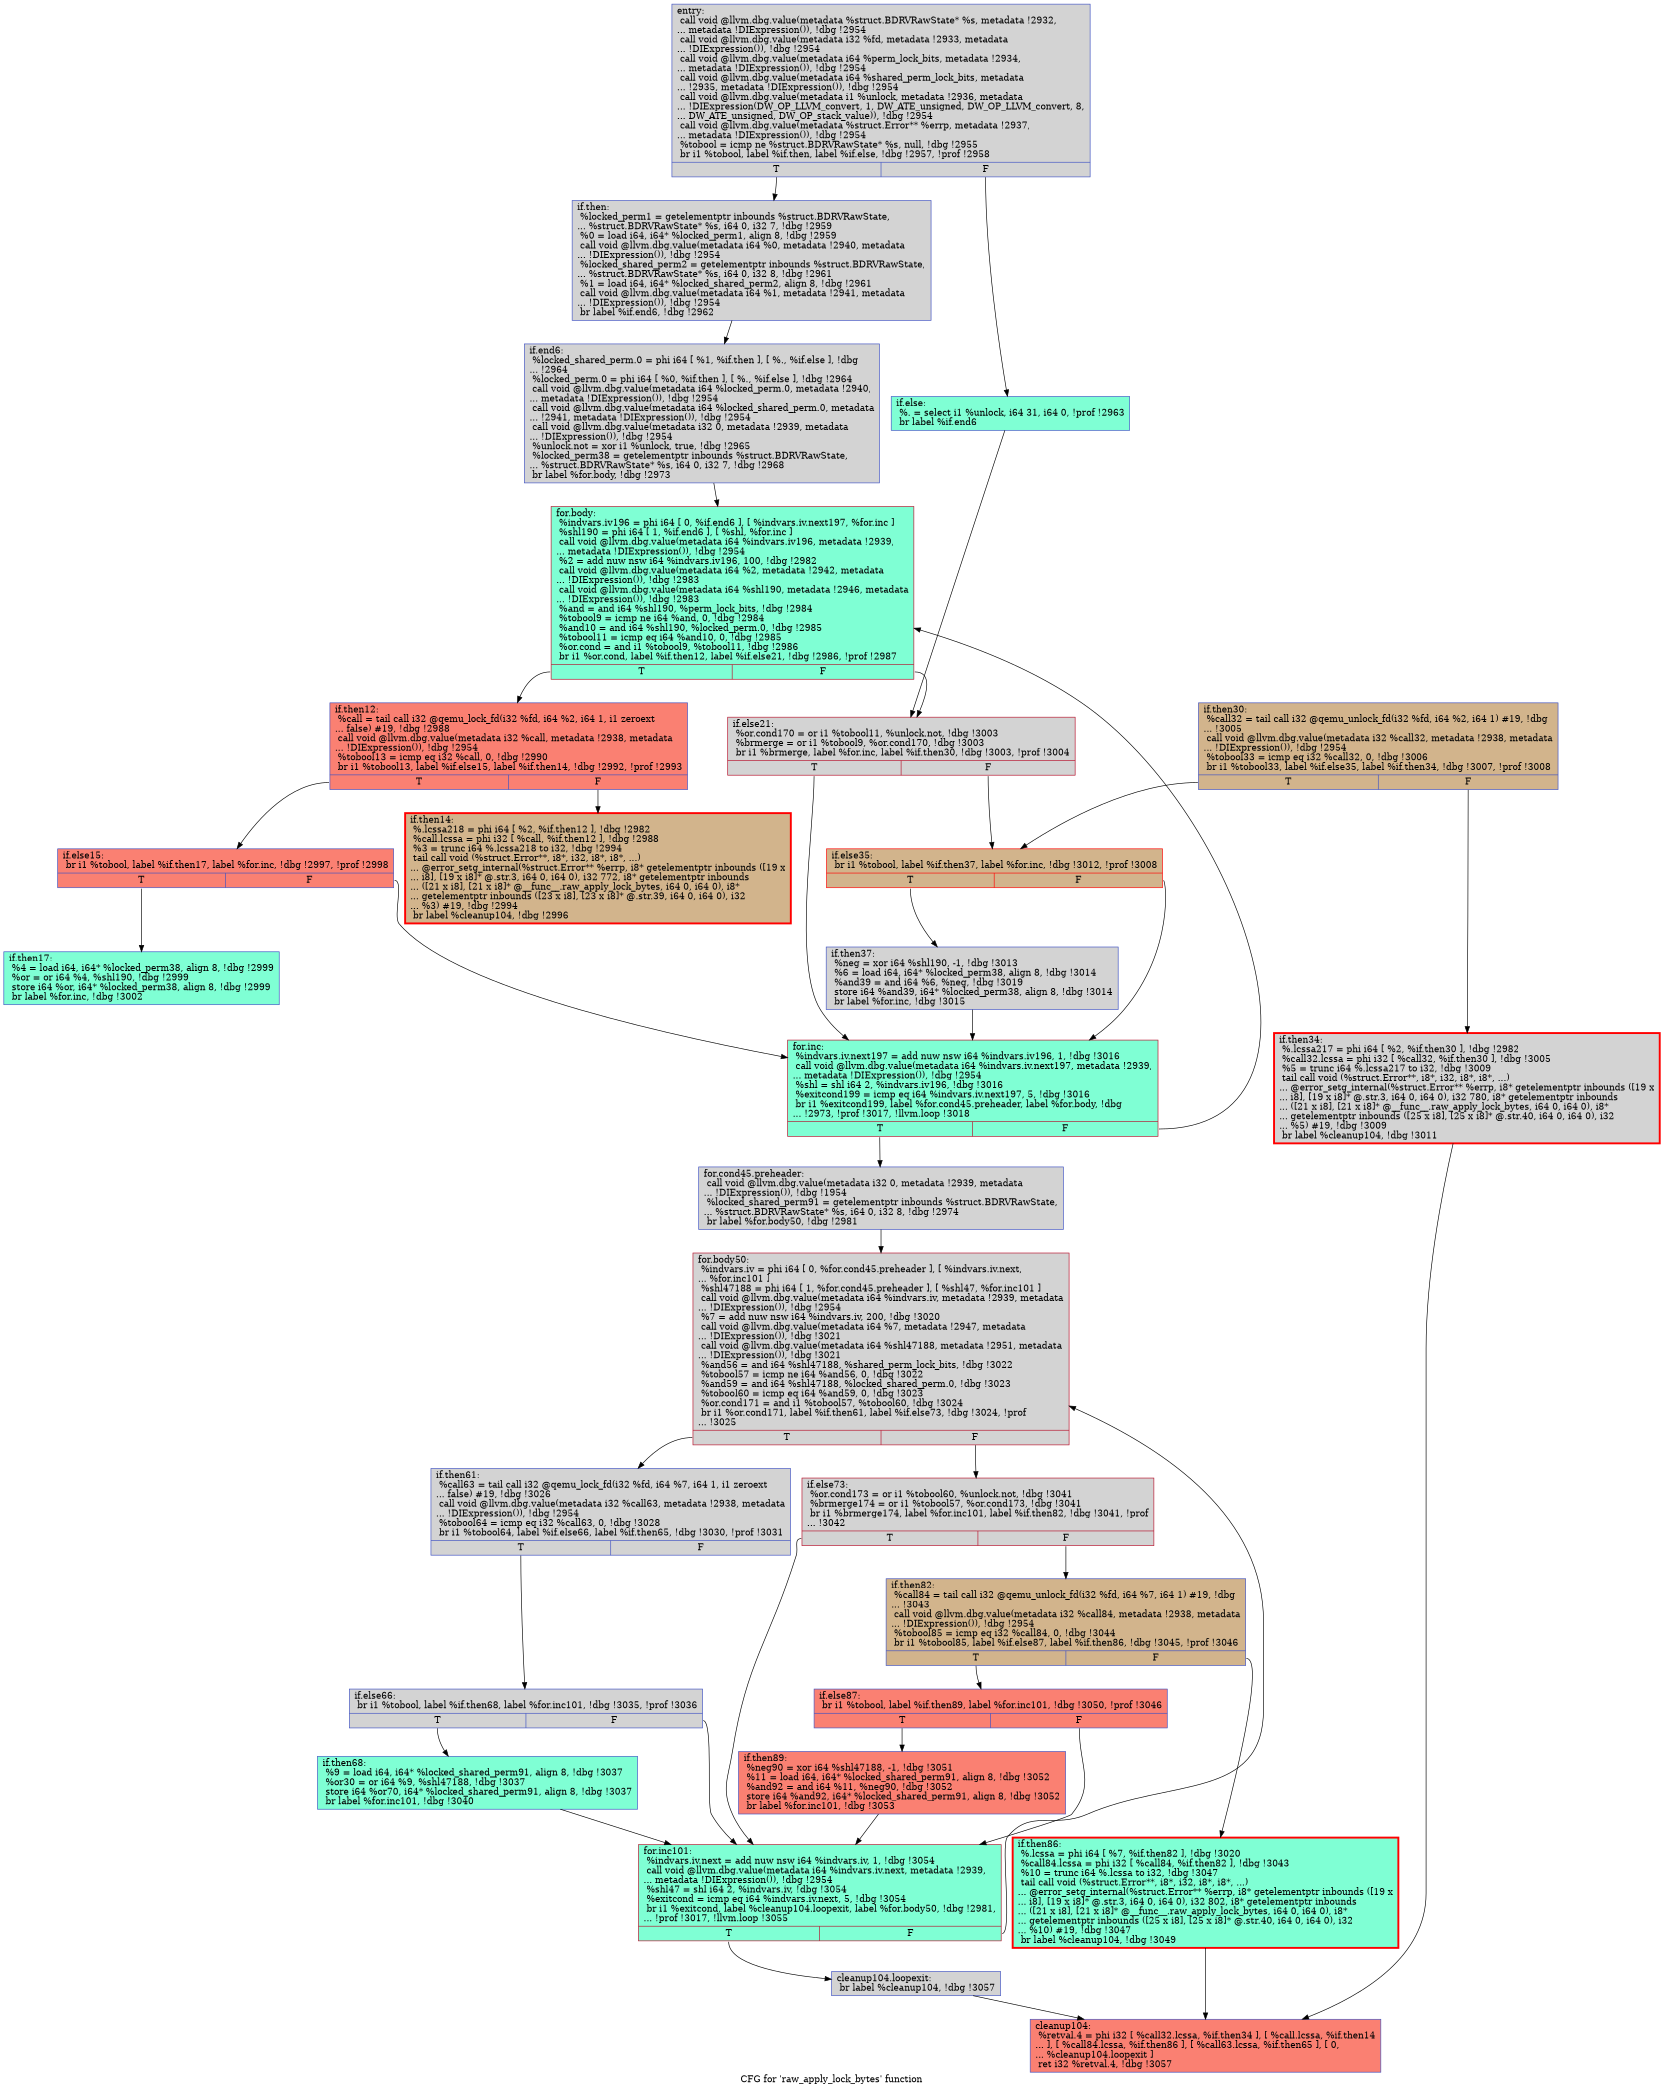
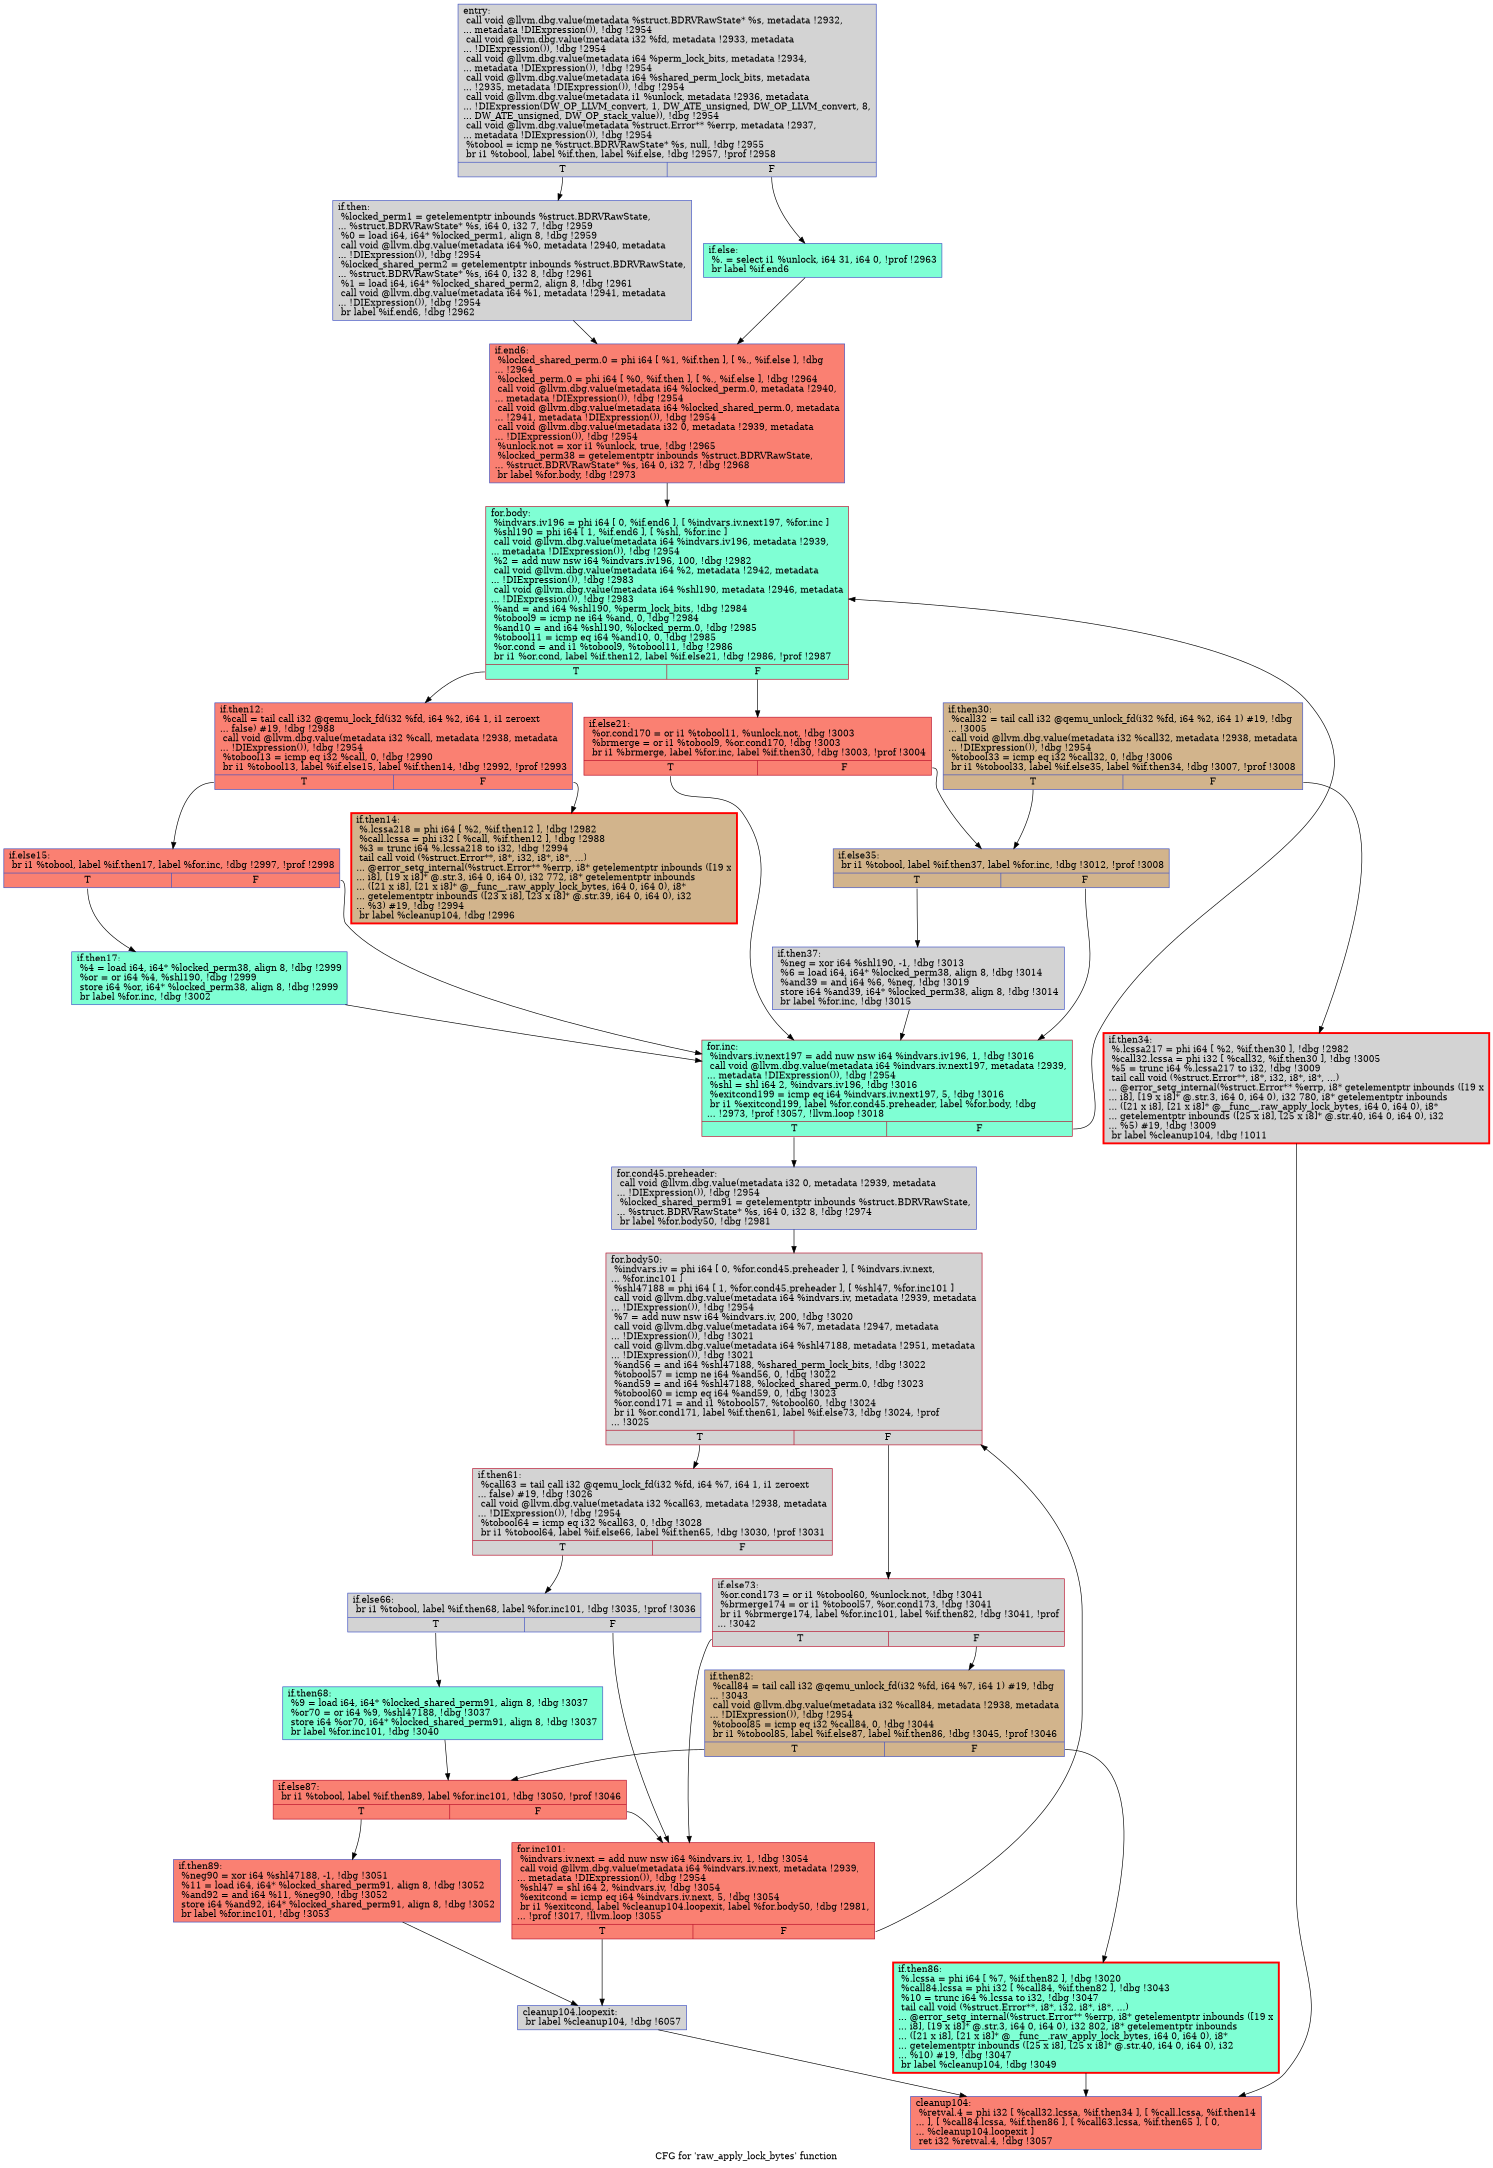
(702, 413) -> (667, 413)
(959, 571) -> (774, 308)
(901, 746) -> (758, 746)
(994, 868) -> (1001, 868)
none -> (520, 1034)
(881, 1114) -> (796, 1114)
(1359, 1136) -> (1188, 1136)
(776, 1193) -> (688, 1193)
(611, 1512) -> (652, 1512)
(991, 1708) -> (450, 1800)
(424, 1782) -> (390, 1713)
(613, 1826) -> (446, 1757)
(869, 1827) -> (487, 1962)
(820, 1893) -> (693, 1891)
(916, 1988) -> (602, 2022)
